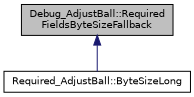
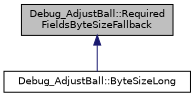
(97, 82) -> (97, 82)
